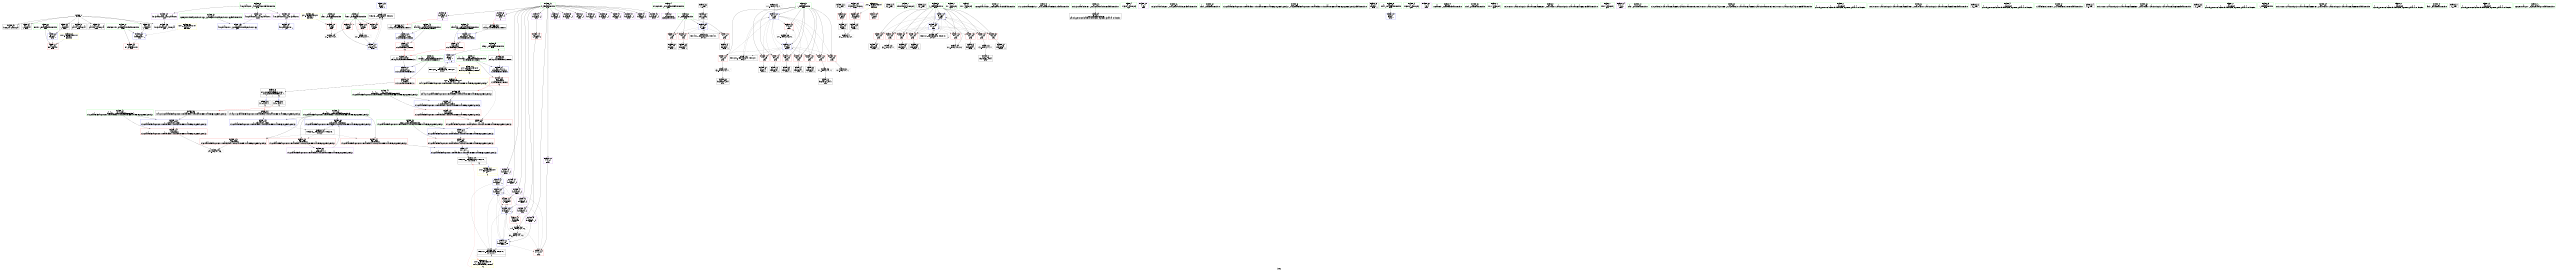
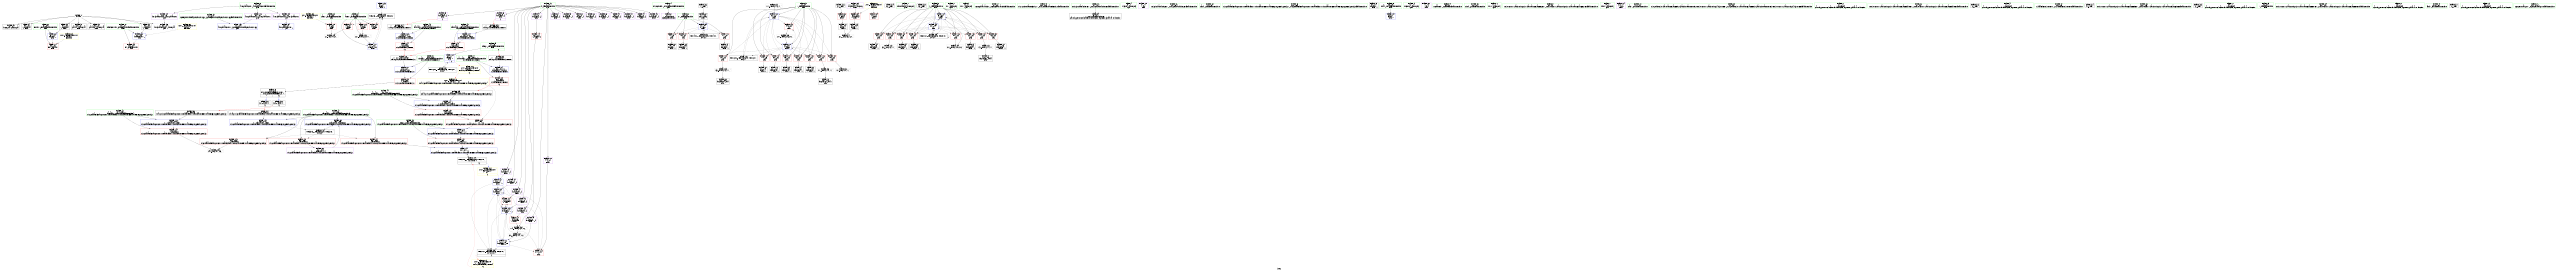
(258, 18) -> (258, 18)
